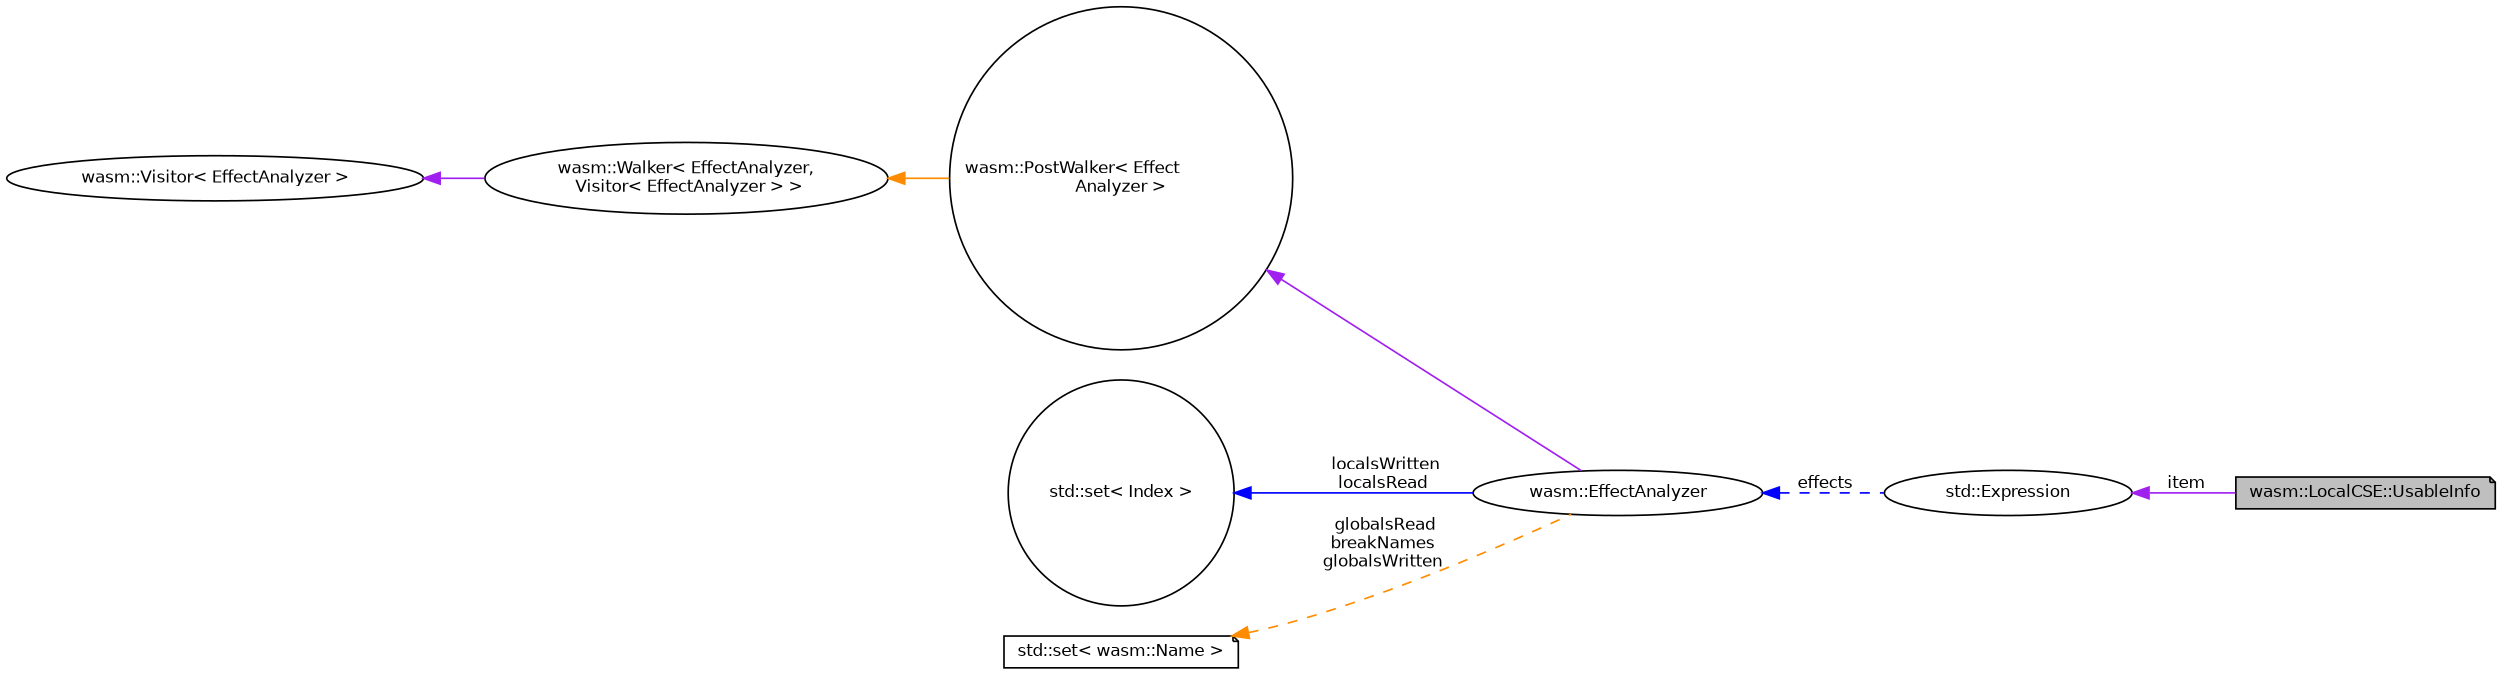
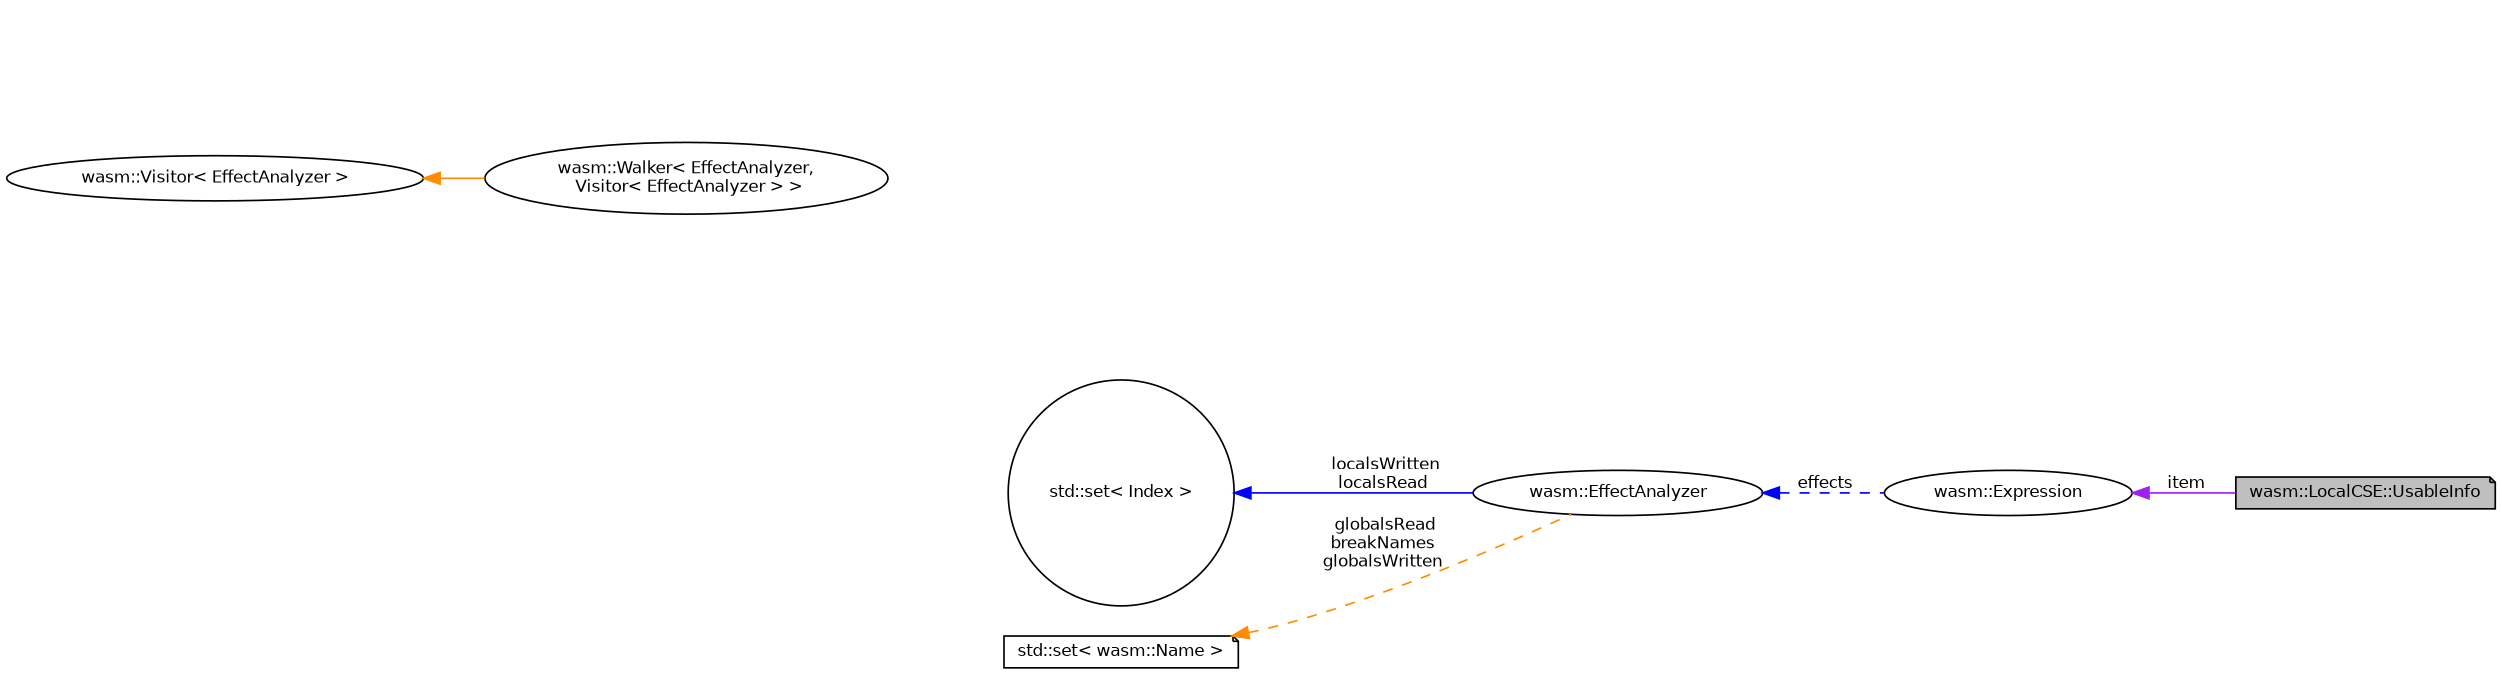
(463, 178) -> (463, 178)
(1121, 178) -> none
(2008, 493) -> (2008, 493)
